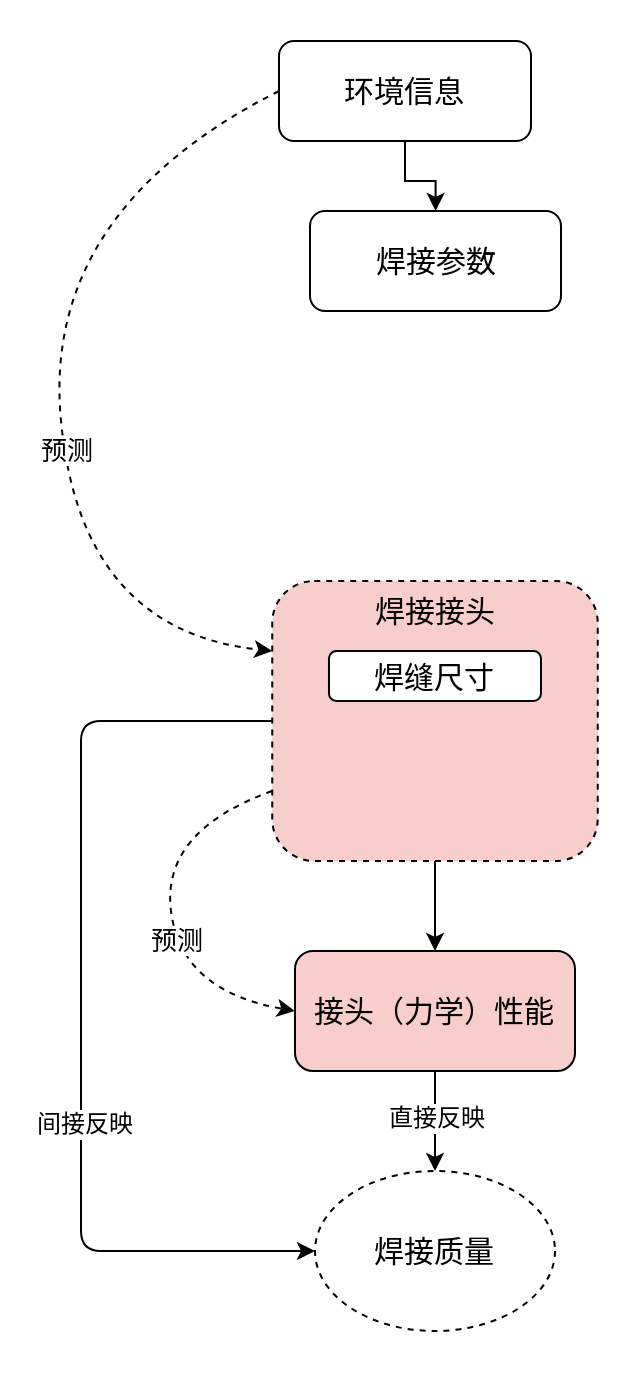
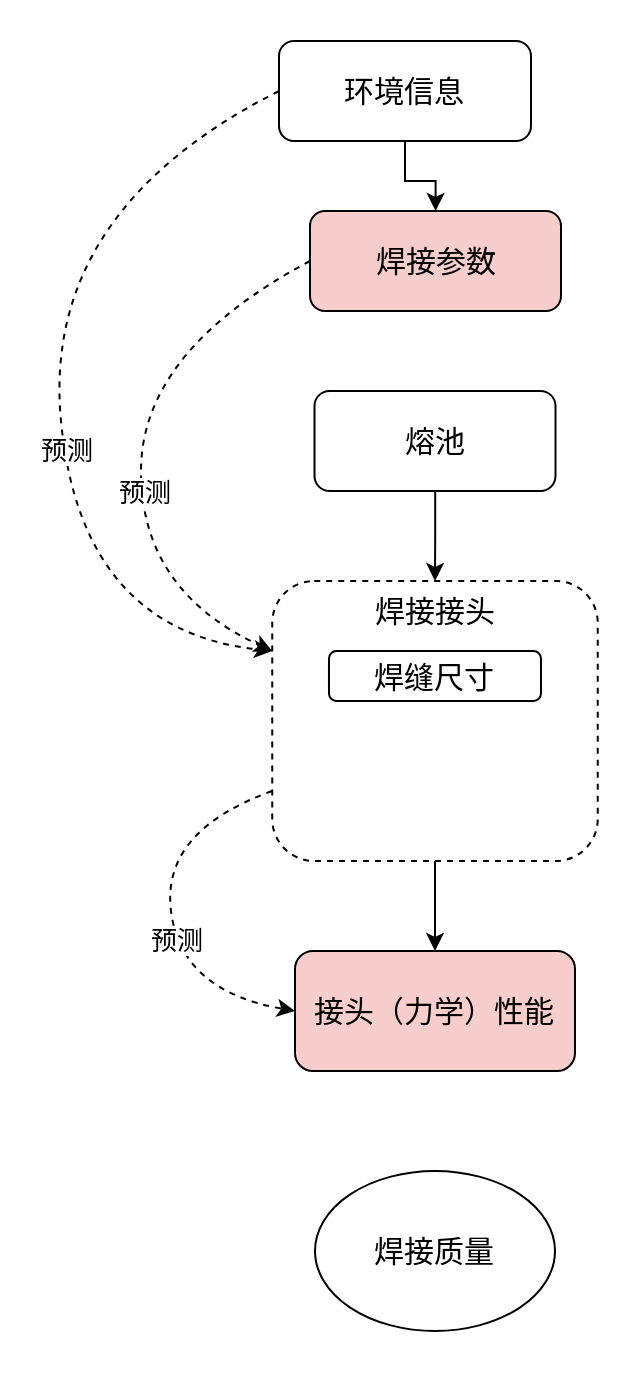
(436, 261) -> (436, 261)
none -> (435, 441)
none -> (144, 442)
none -> (435, 529)
(435, 721) -> (435, 721)
(81, 1001) -> none
(435, 1114) -> none
(435, 1251) -> (435, 1251)
